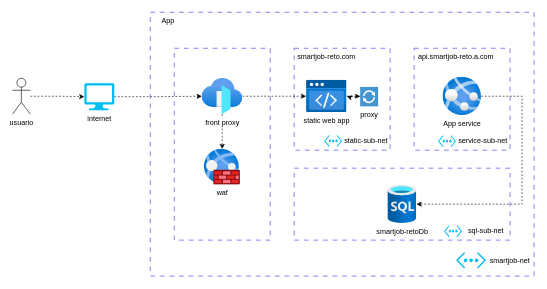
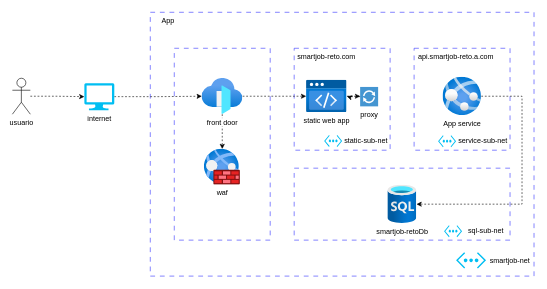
(223, 123) -> (223, 123)
